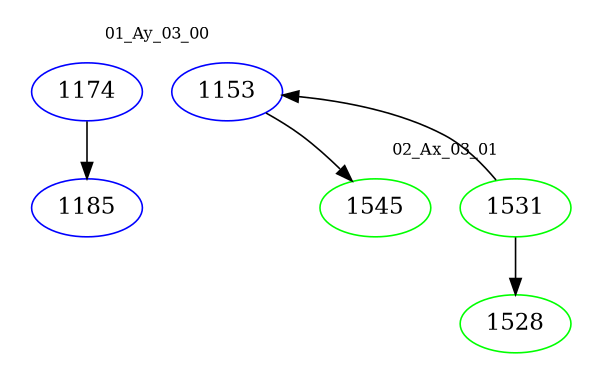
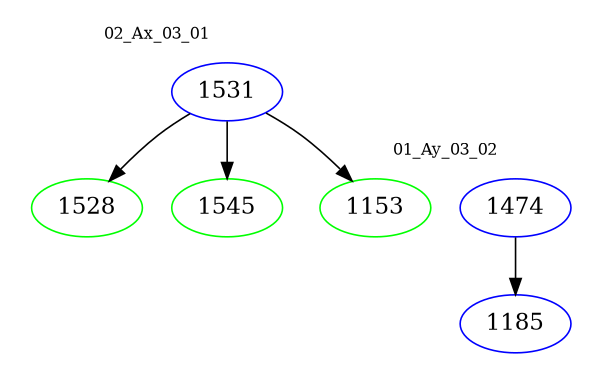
(157, 35) -> (445, 151)
(87, 92) -> (516, 208)
(227, 92) -> (375, 208)
(318, 149) -> (227, 142)
(516, 208) -> (227, 92)
